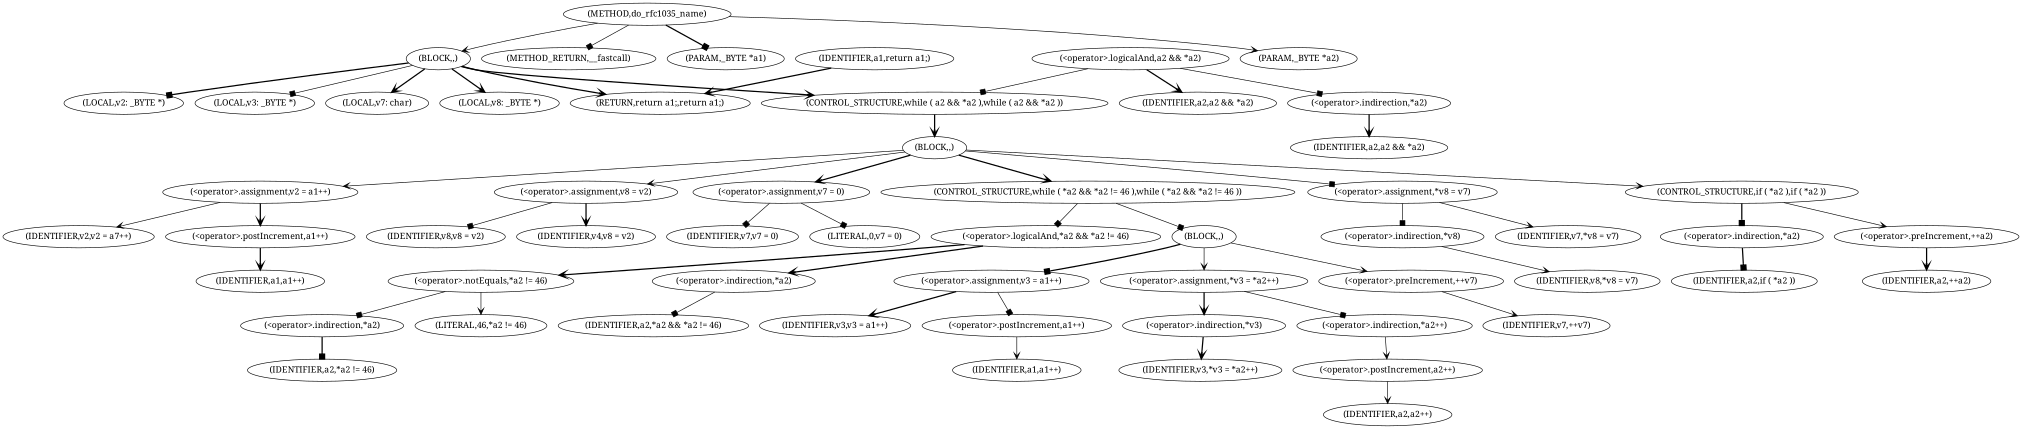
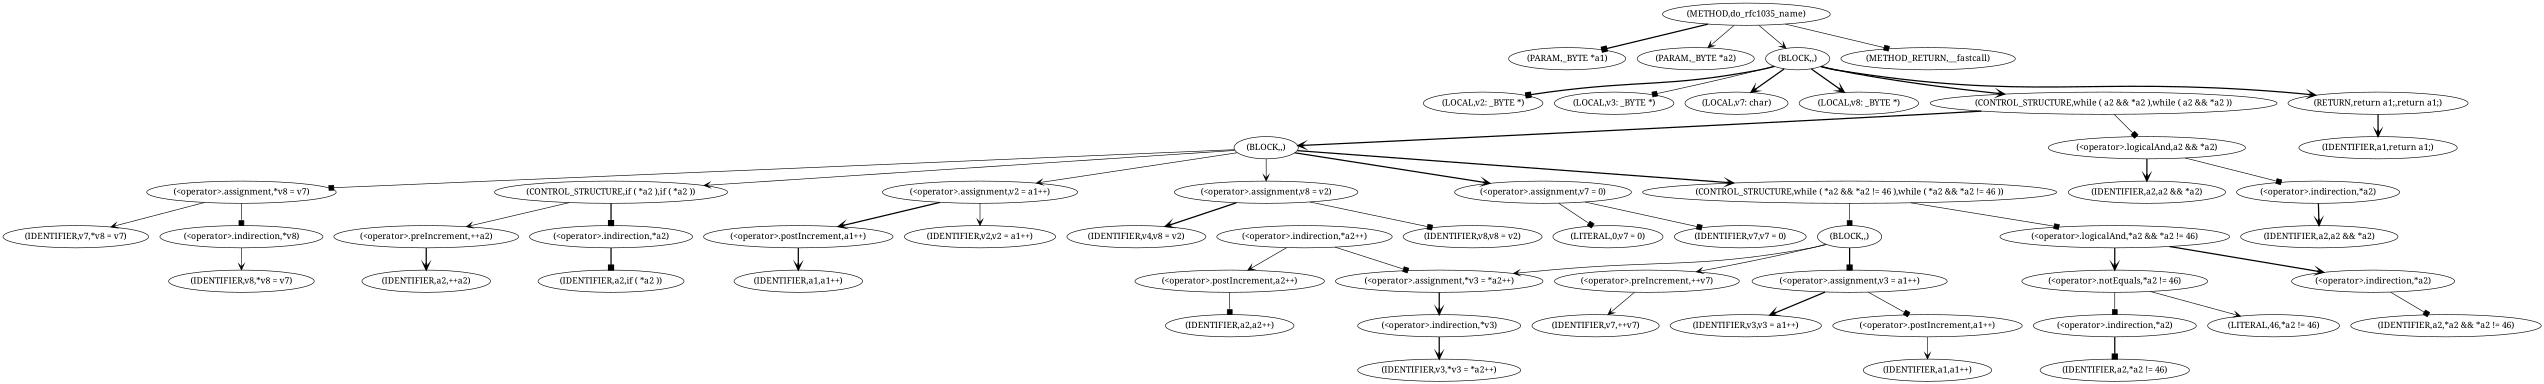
(771, 80) -> (2378, 122)
(1037, 80) -> (2123, 123)
(79, 237) -> (980, 237)
(1292, 303) -> (1369, 258)
(1388, 389) -> (1230, 300)
